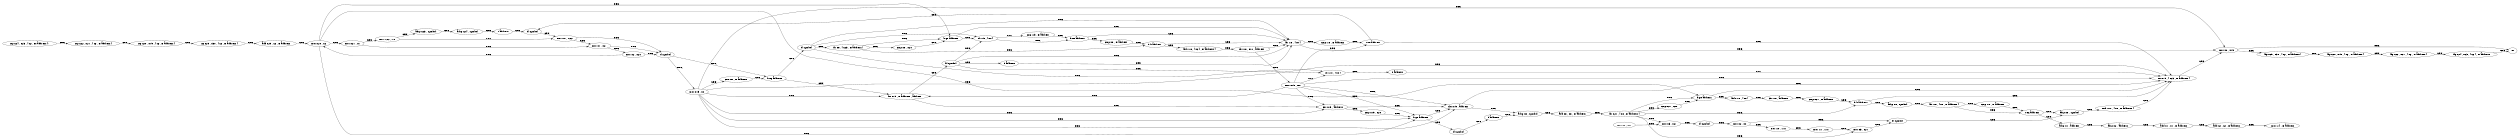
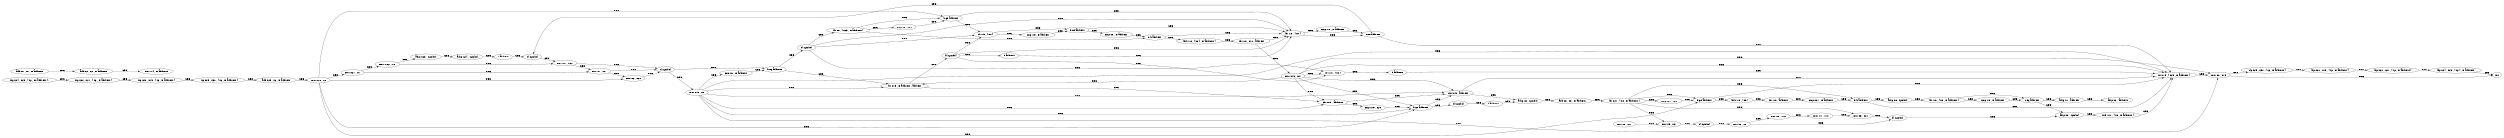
(473, 55) -> (476, 80)
(2143, 126) -> none
